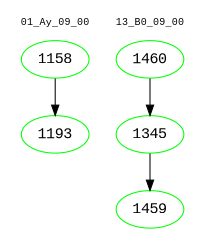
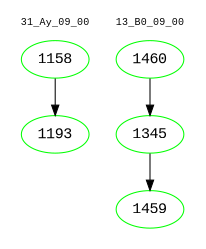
(56, 22) -> (56, 22)
